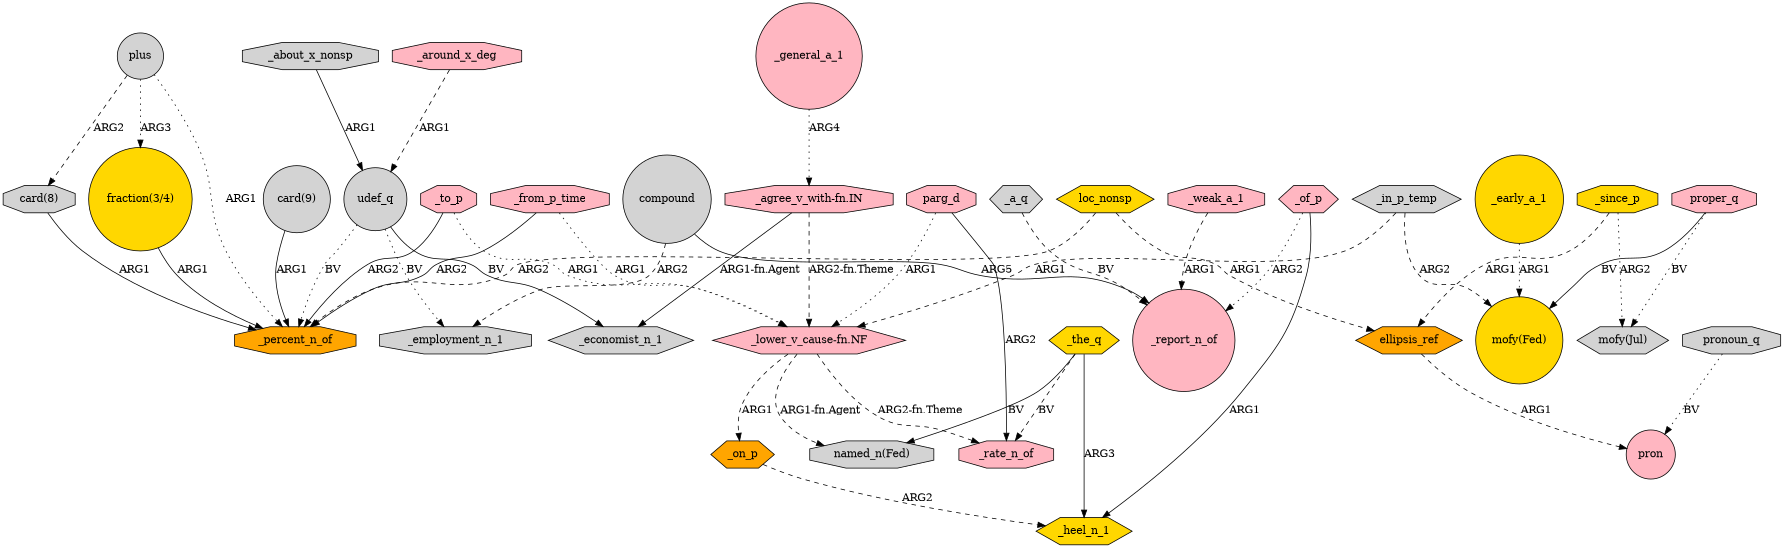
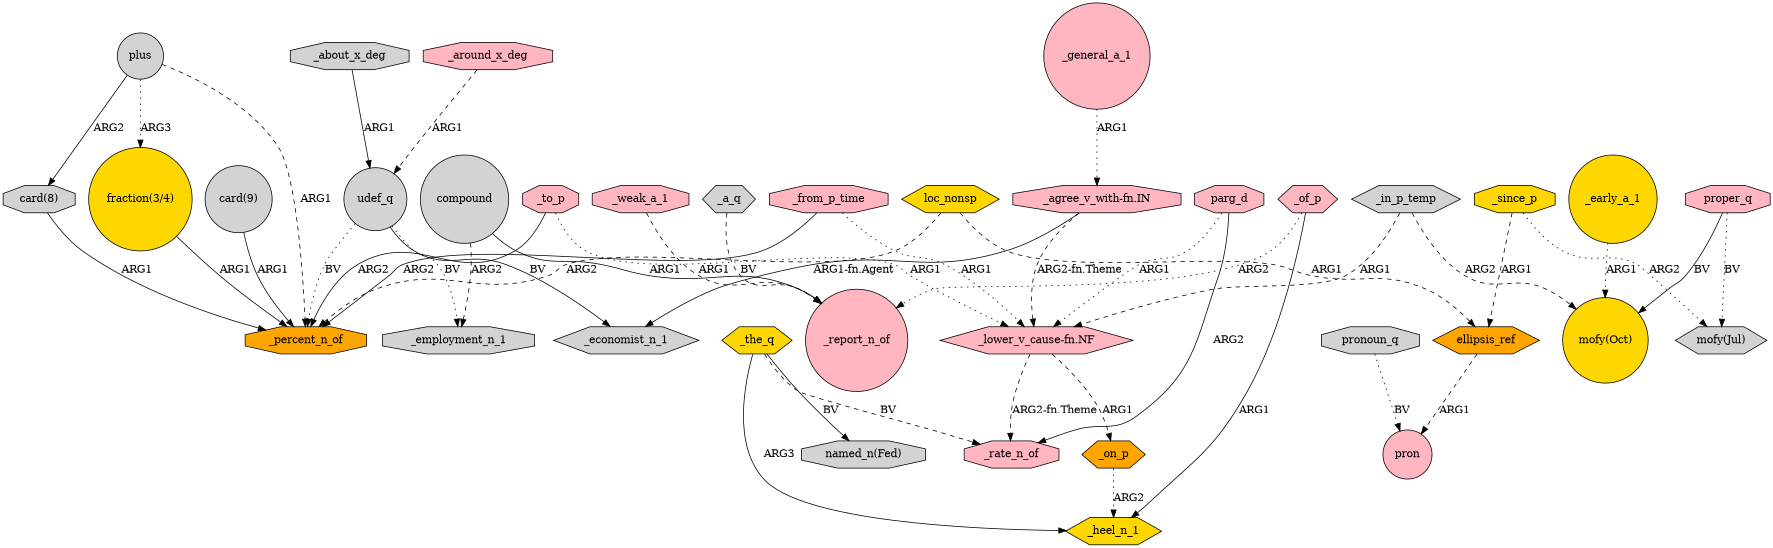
(310, 56) -> (350, 56)
(90, 127) -> (90, 127)
(825, 128) -> (1112, 128)
(212, 200) -> (285, 161)
(997, 270) -> (665, 270)
(1519, 340) -> (1605, 340)
(776, 406) -> none
(899, 502) -> (1114, 489)
